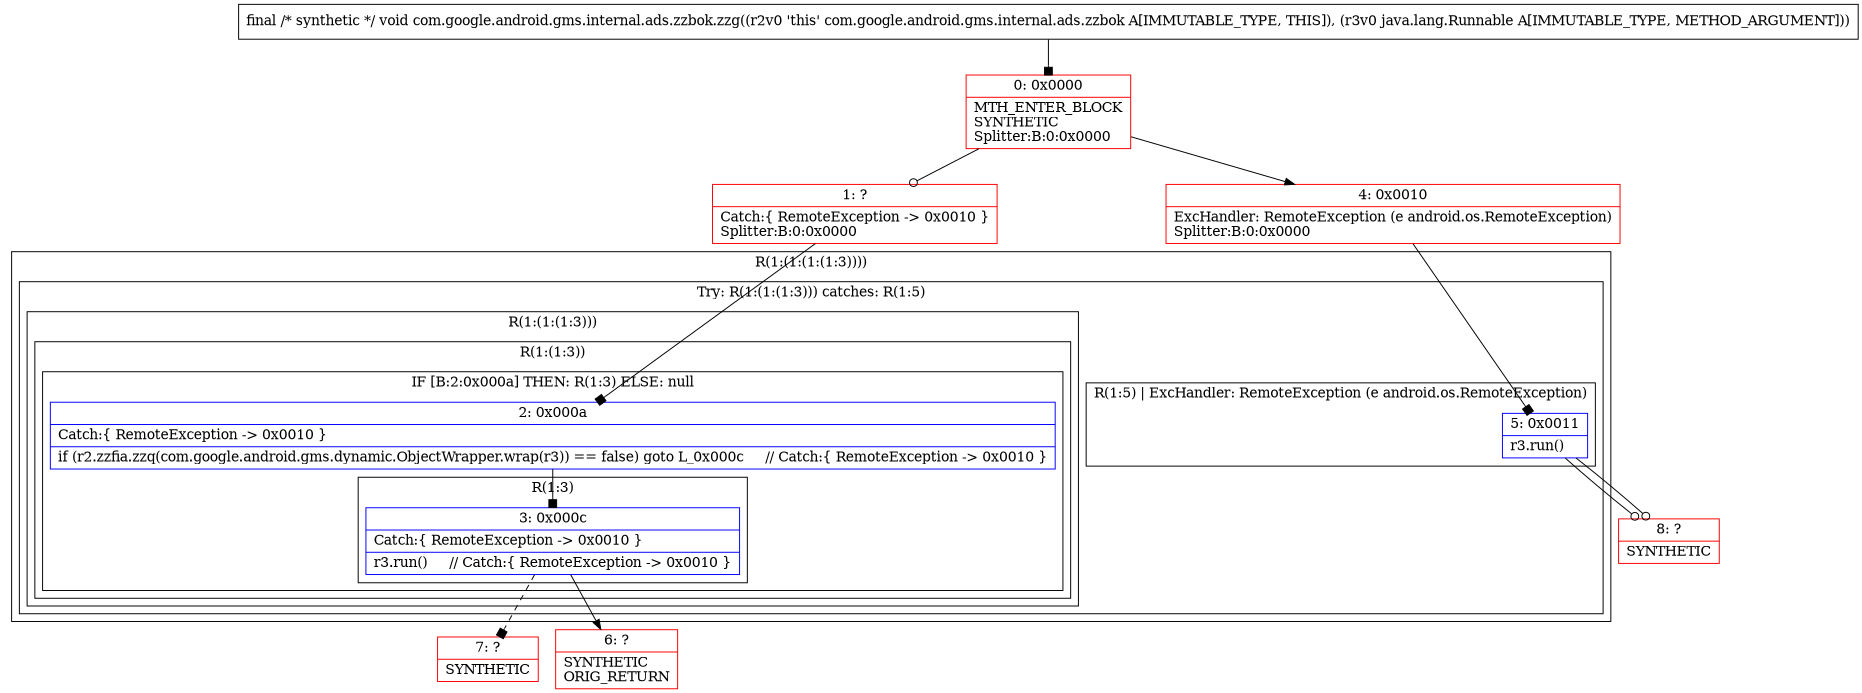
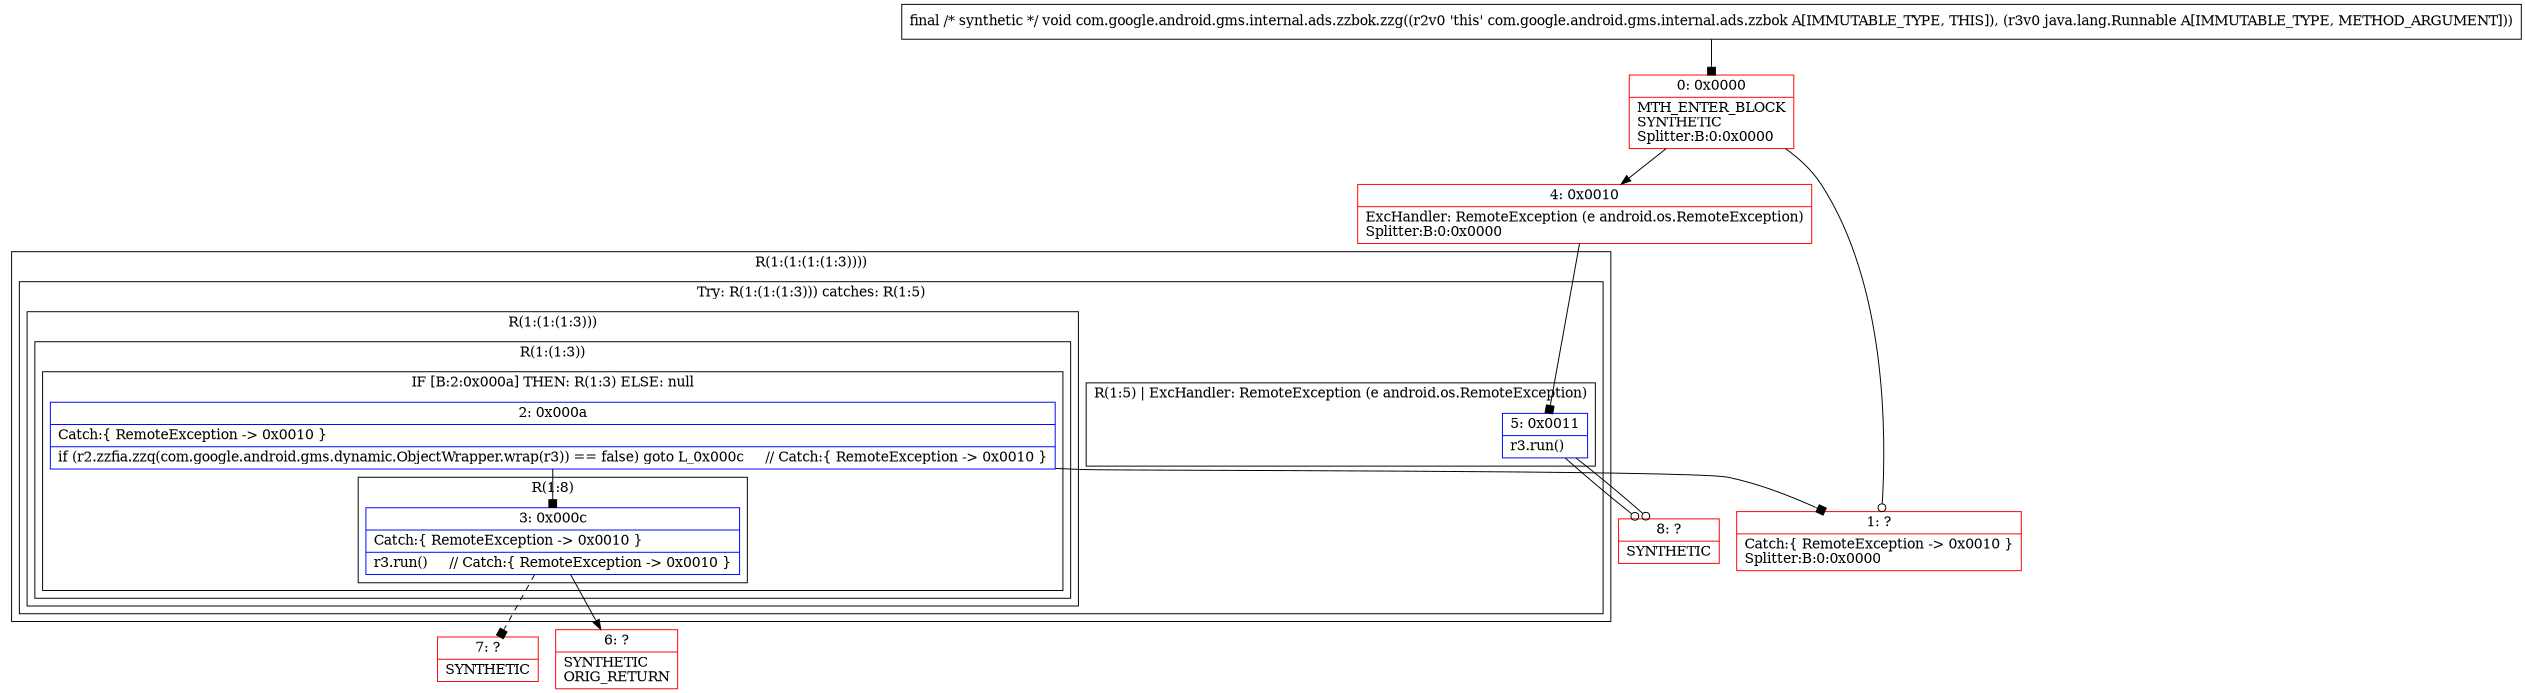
(710, 320) -> (1515, 472)
(553, 488) -> (553, 488)
